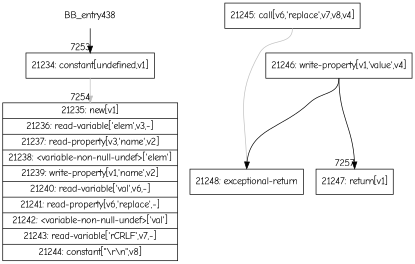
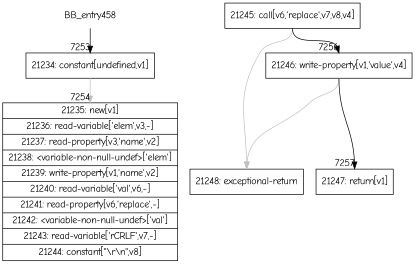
(90, 16) -> (90, 16)
none -> (312, 41)
(290, 117) -> (290, 117)
